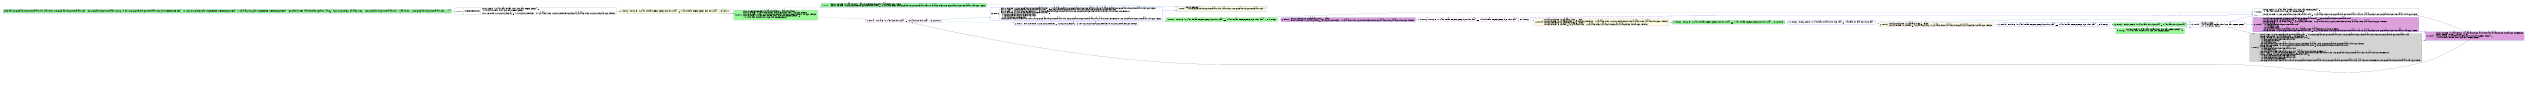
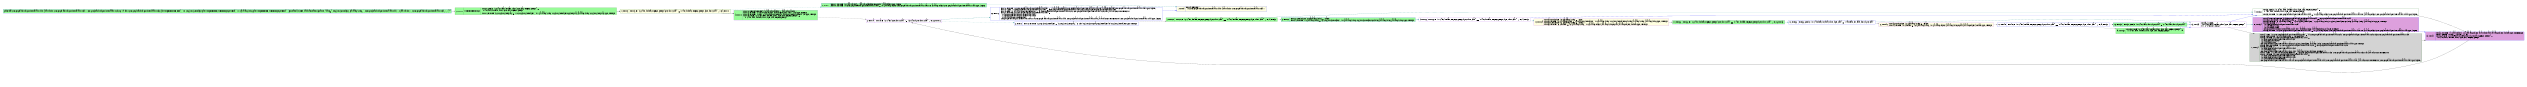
(536, 11) -> (536, 11)
(1348, 20) -> (1348, 20)
